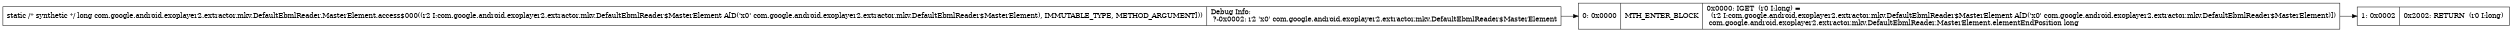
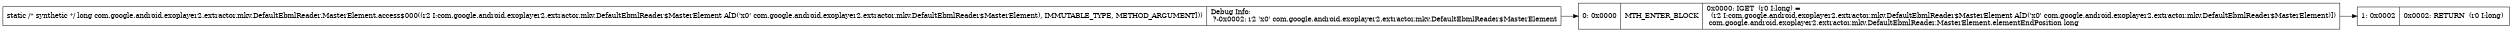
(2455, 16) -> (2455, 16)
